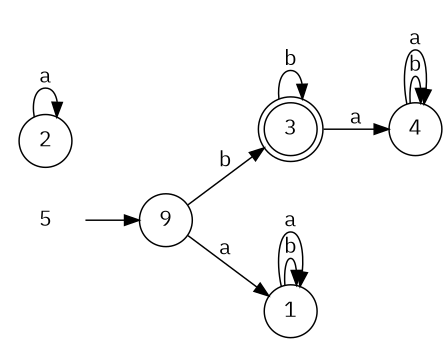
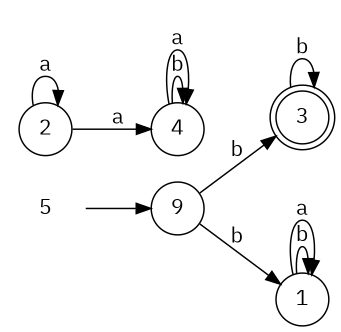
(349, 129) -> (104, 129)
(225, 249) -> (237, 237)
